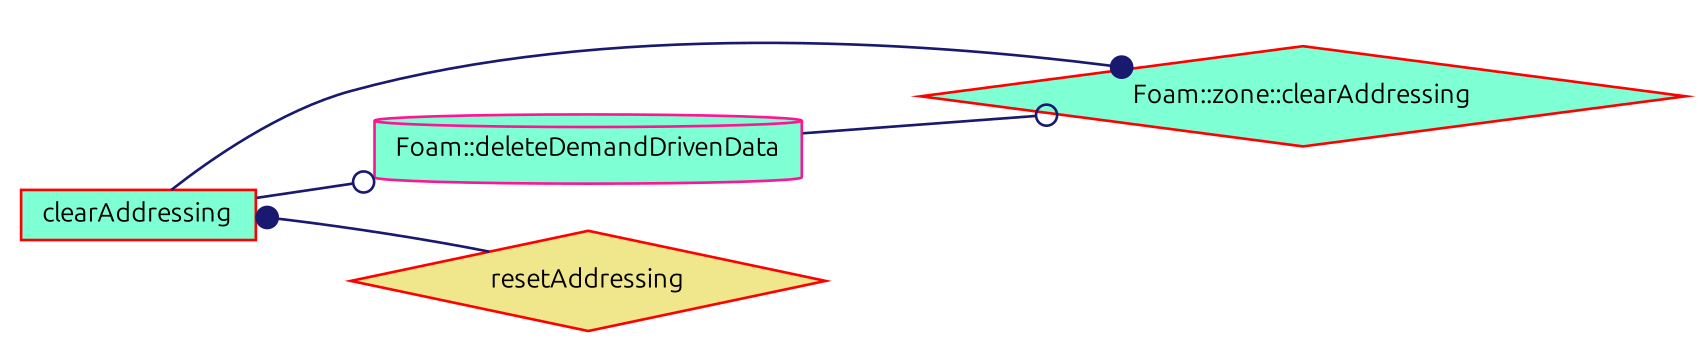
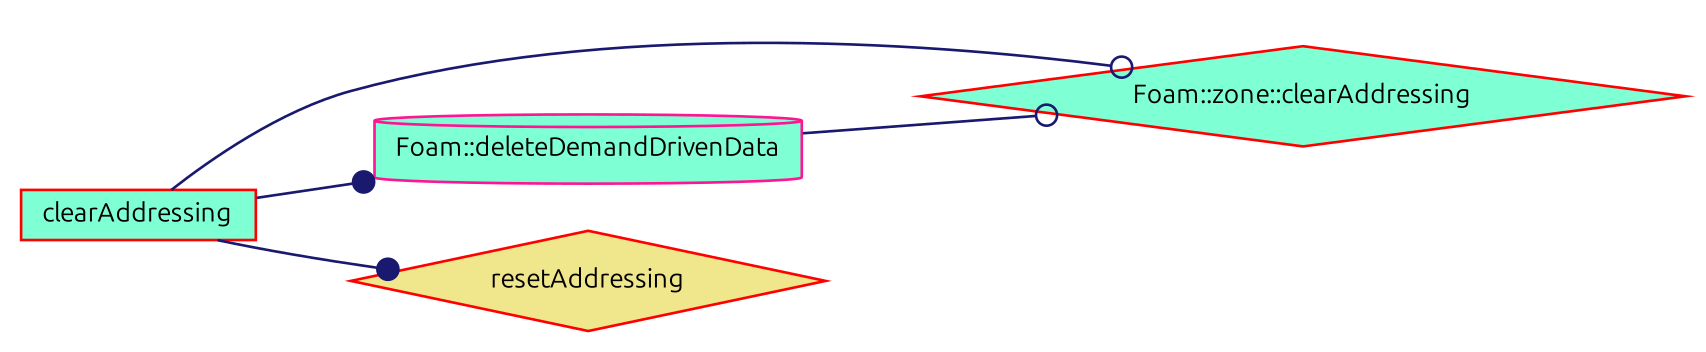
(626, 48) -> (626, 48)
(304, 191) -> (304, 191)
(384, 233) -> (297, 255)
